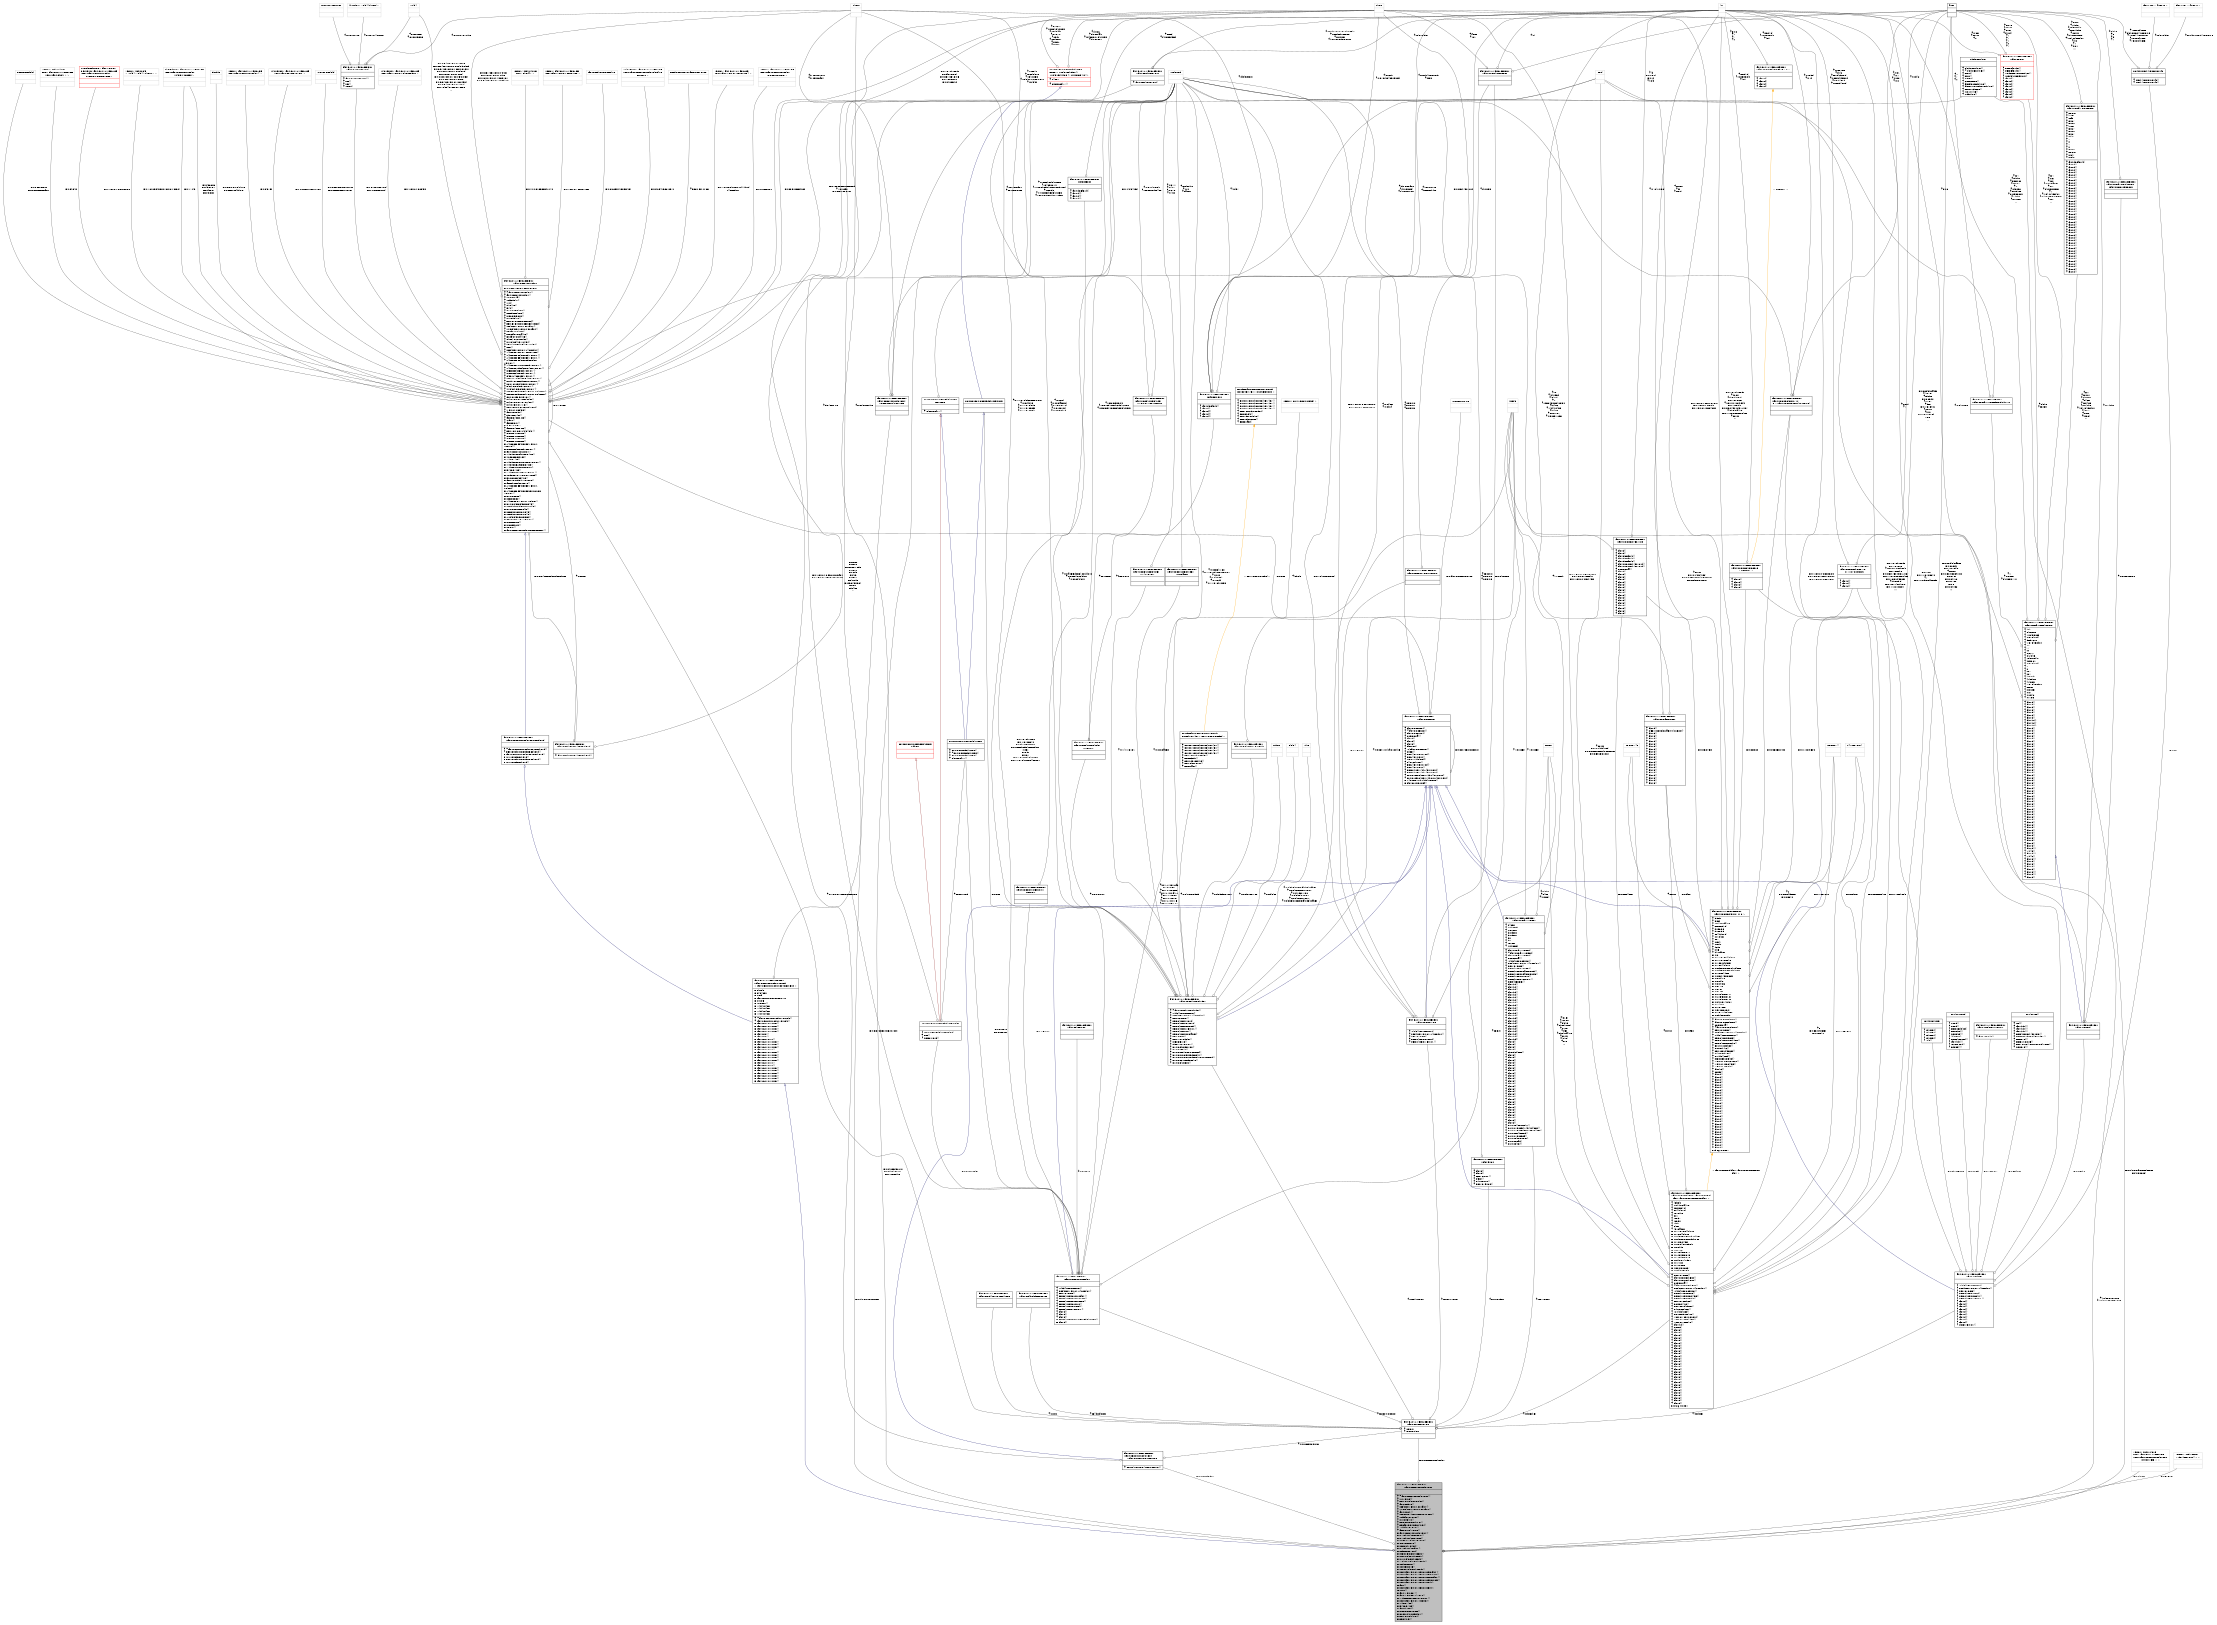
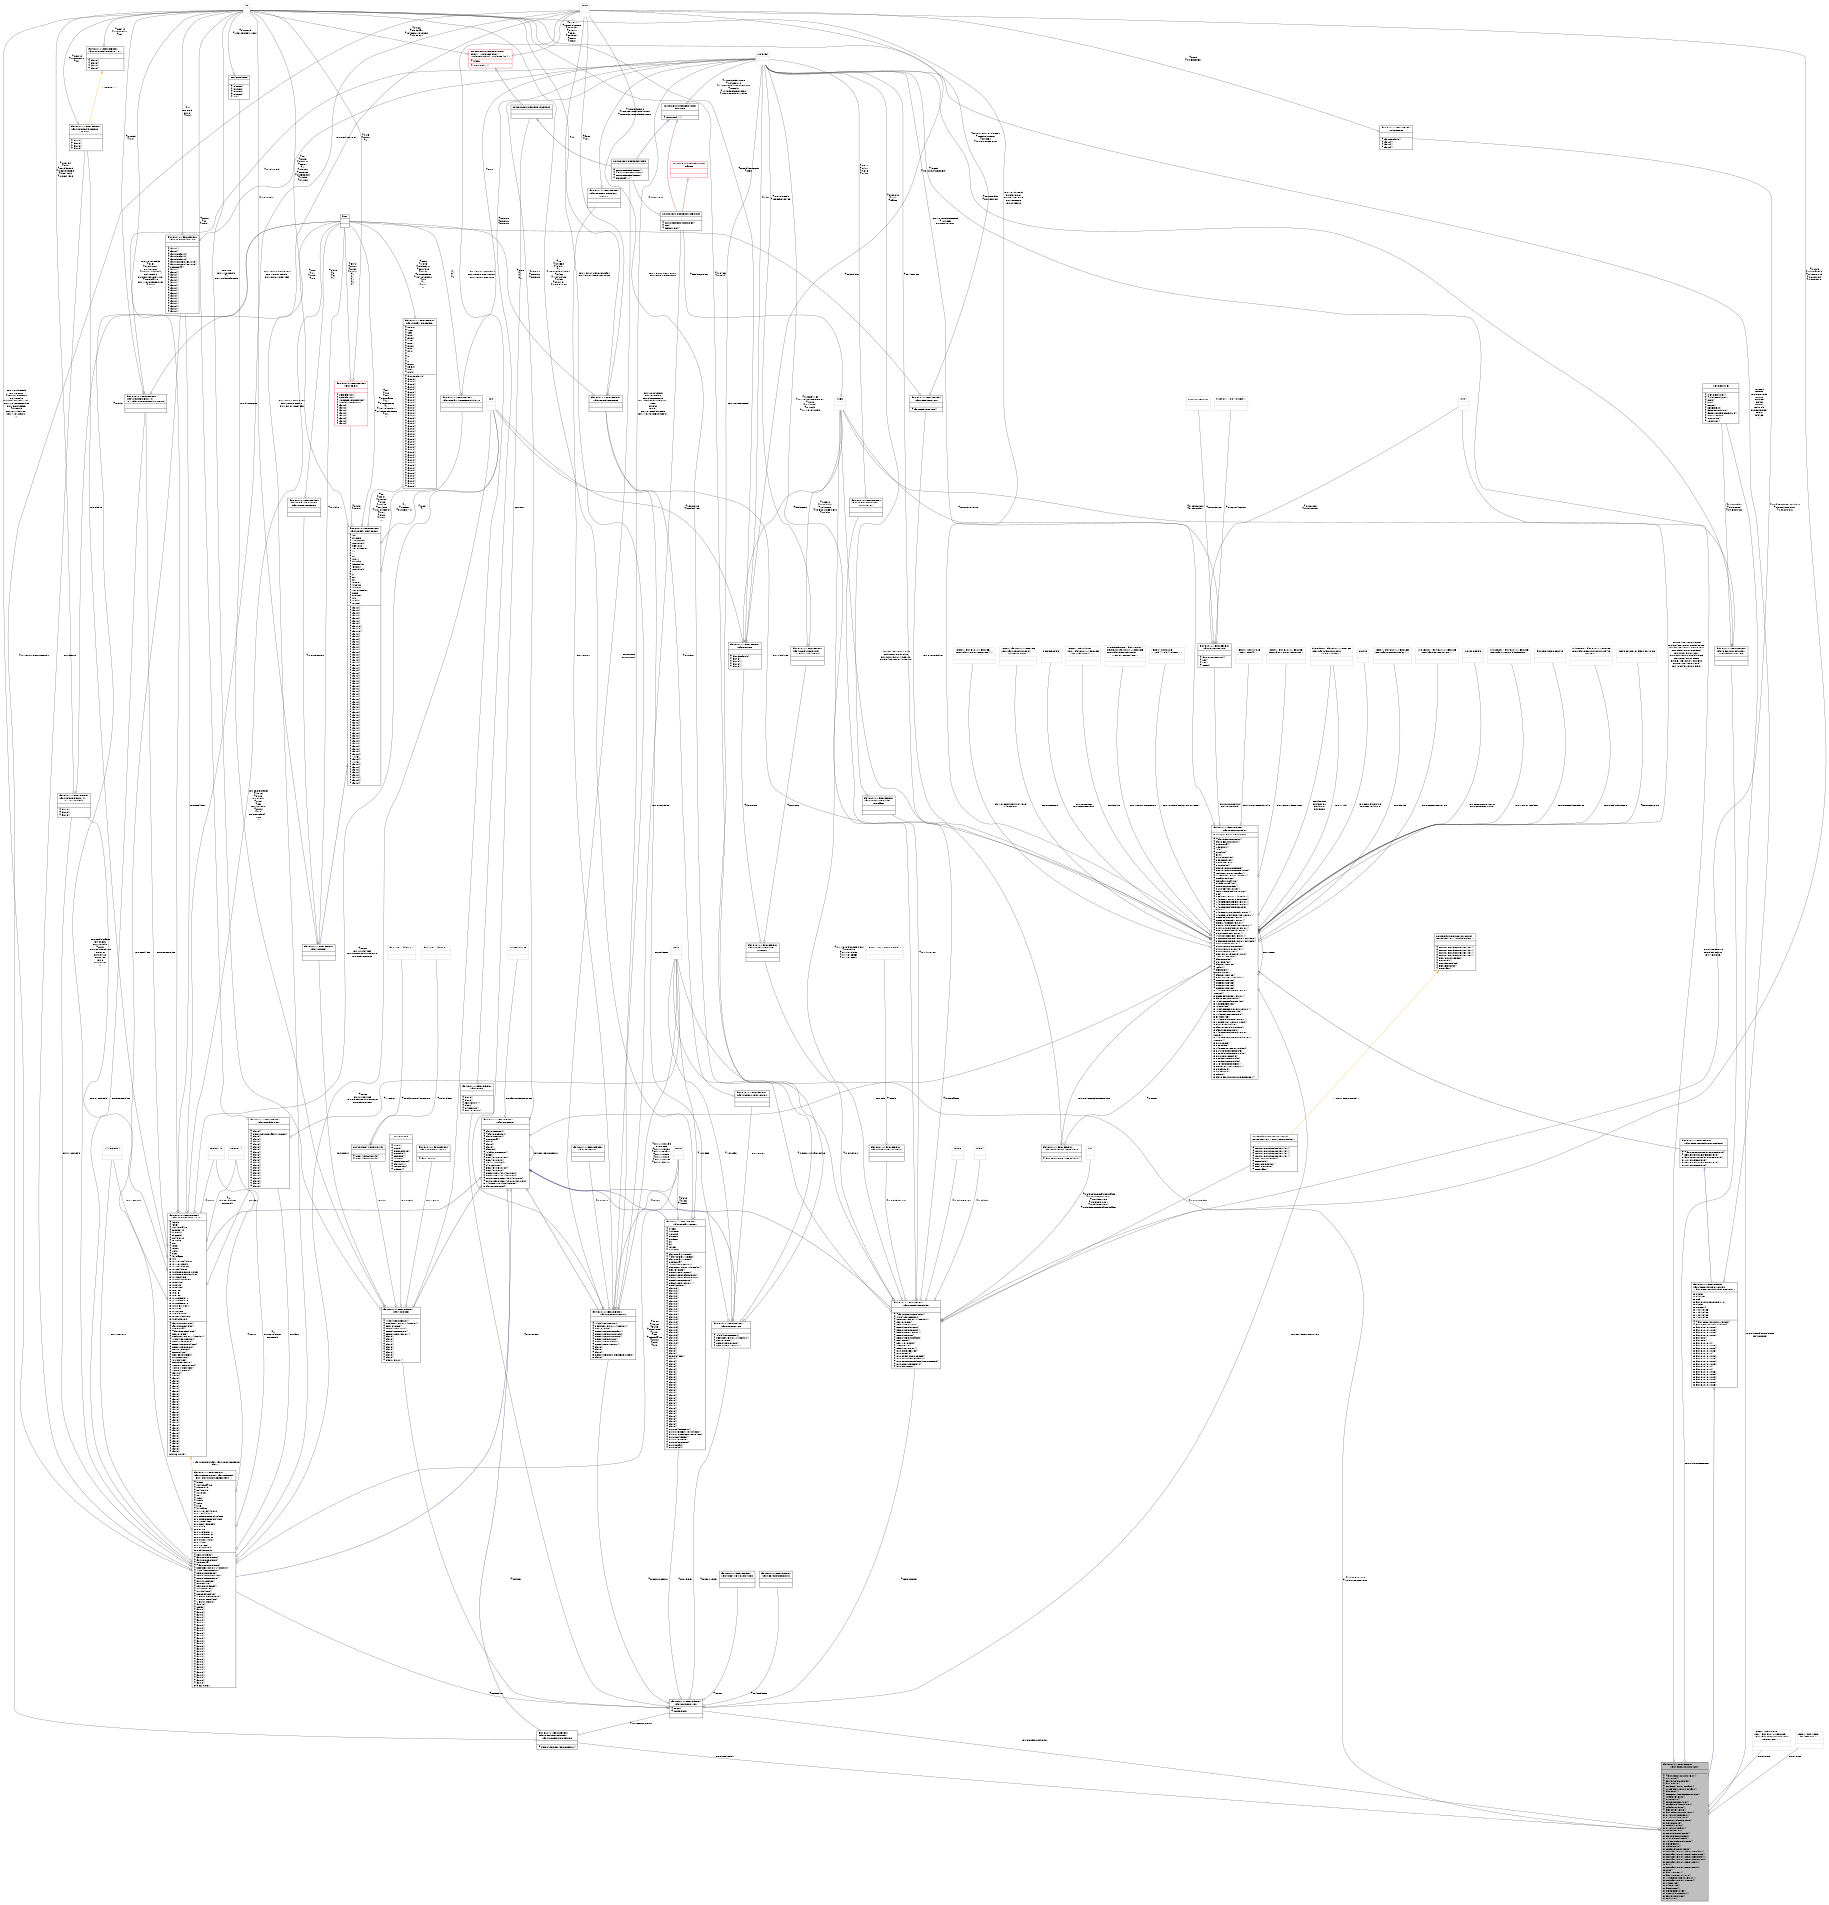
(2085, 14) -> none
none -> (228, 40)
(99, 77) -> (1125, 656)
(852, 525) -> (747, 317)
(2032, 1031) -> none
